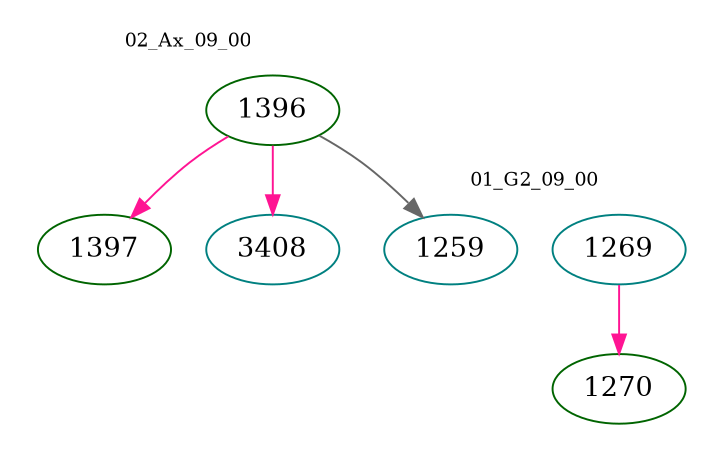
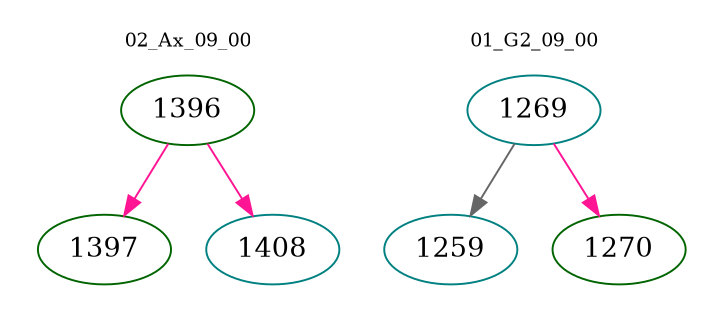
(382, 178) -> (498, 171)
(273, 250) -> (273, 250)
